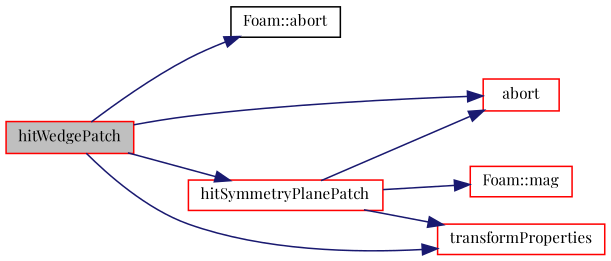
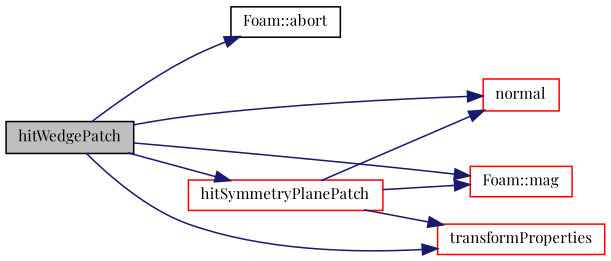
(521, 95) -> (521, 95)
(70, 138) -> (70, 138)
none -> (294, 158)
